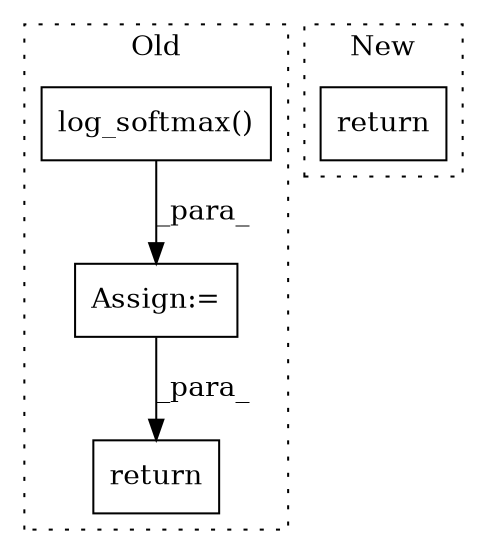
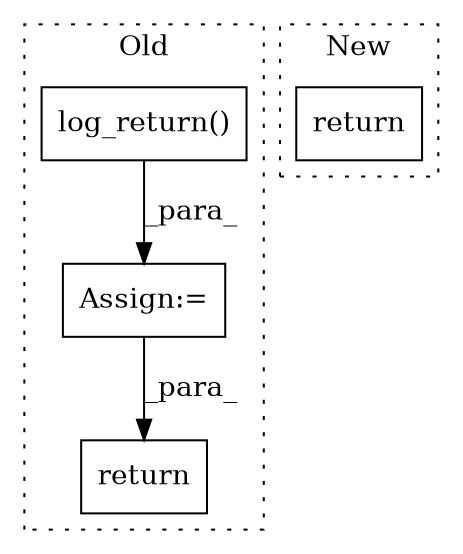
(156, 124) -> (144, 124)
